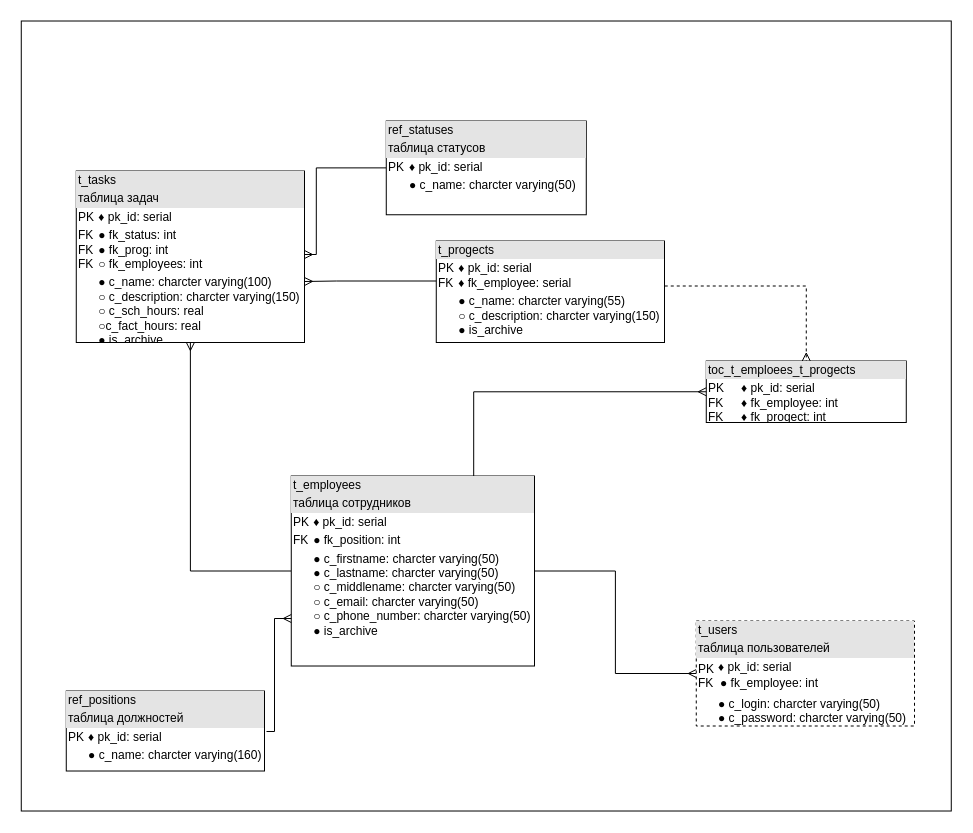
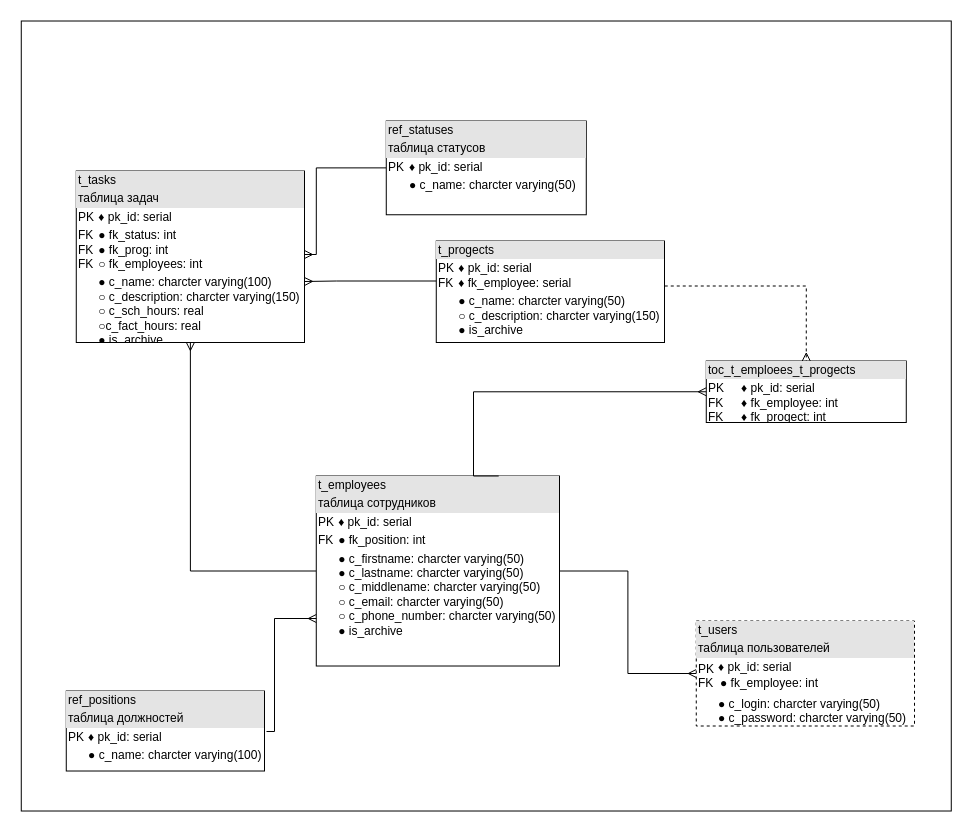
(553, 292) -> (553, 292)
(413, 571) -> (438, 571)
(163, 720) -> (163, 720)
